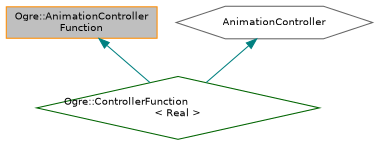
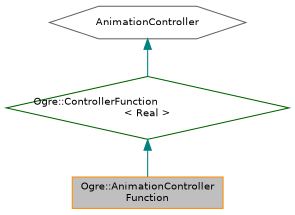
(129, 64) -> (148, 164)
